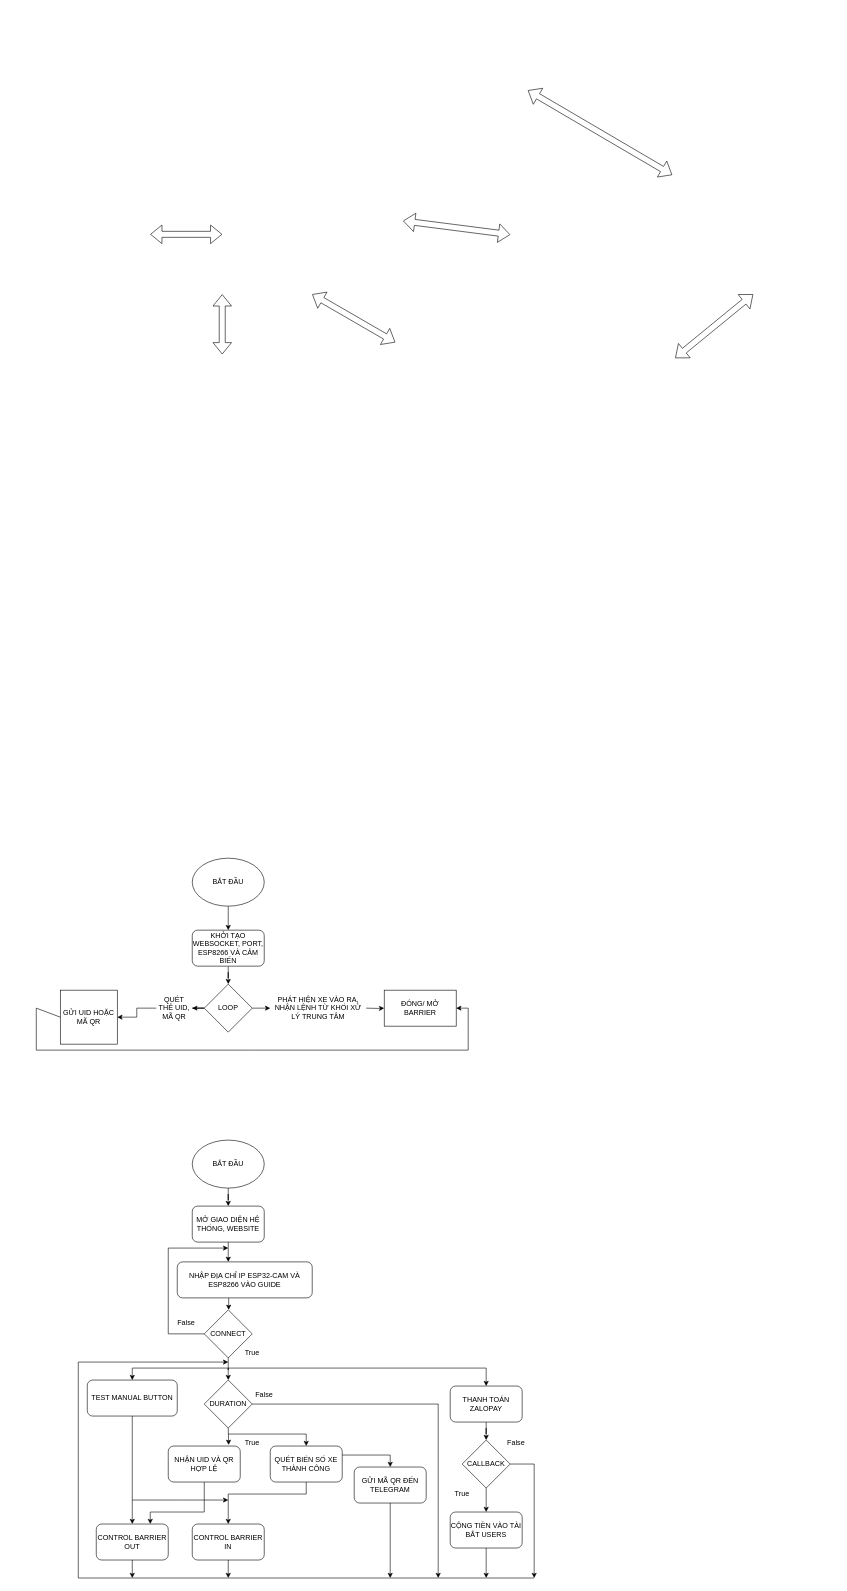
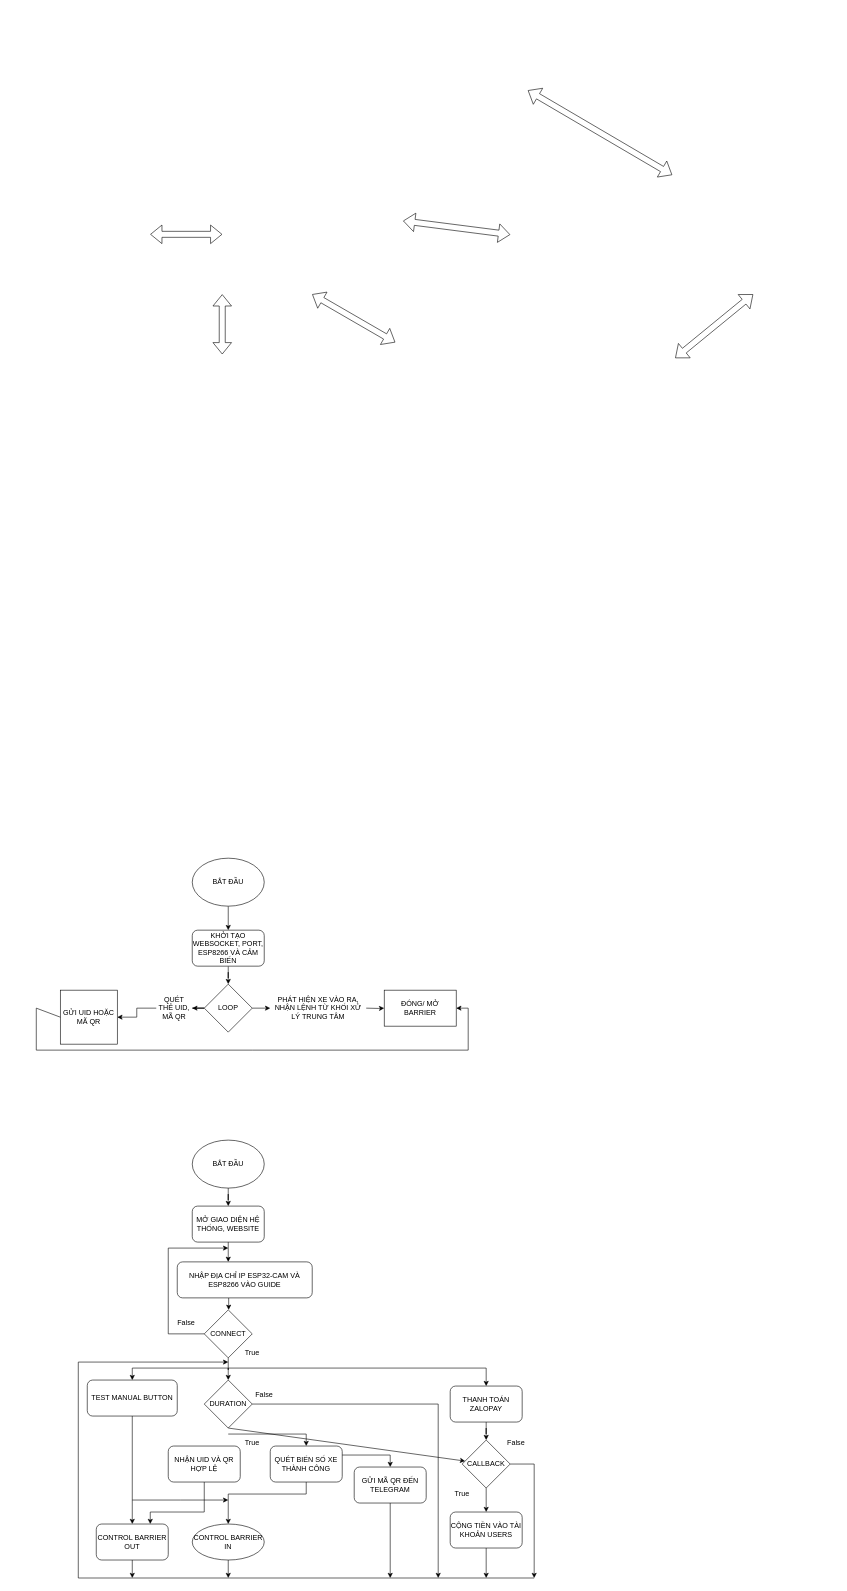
(228, 1432) -> (370, 1448)
(486, 1530) -> (486, 1530)
(228, 1542) -> (228, 1542)
